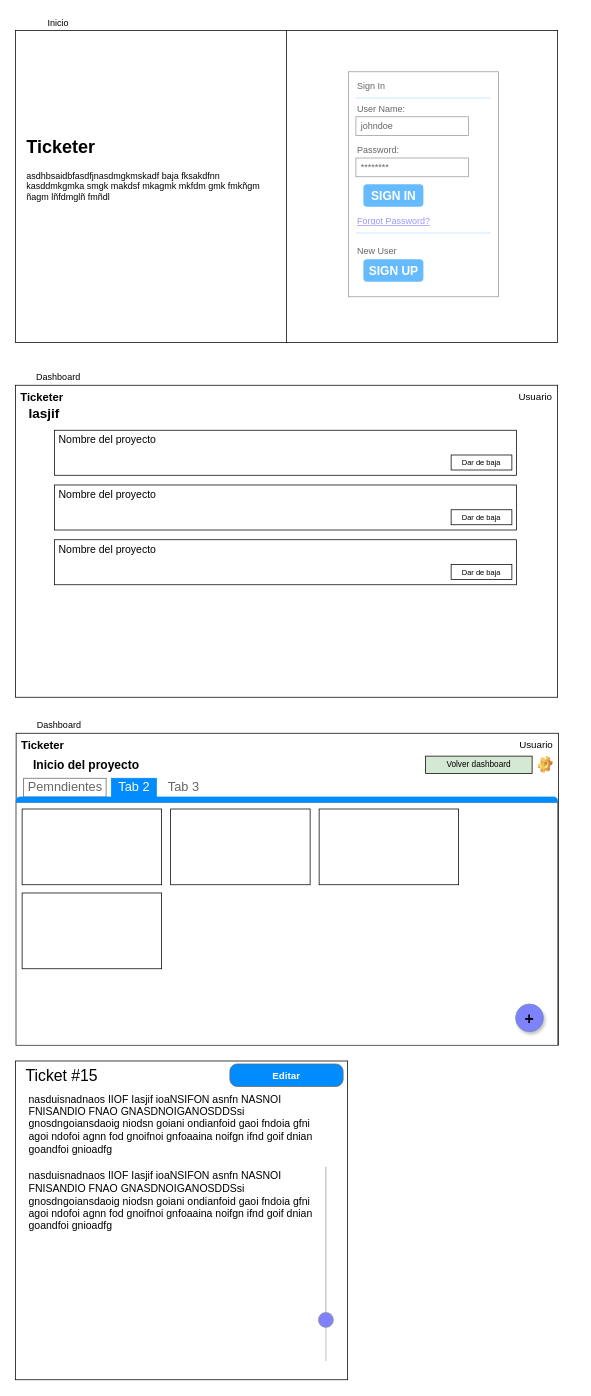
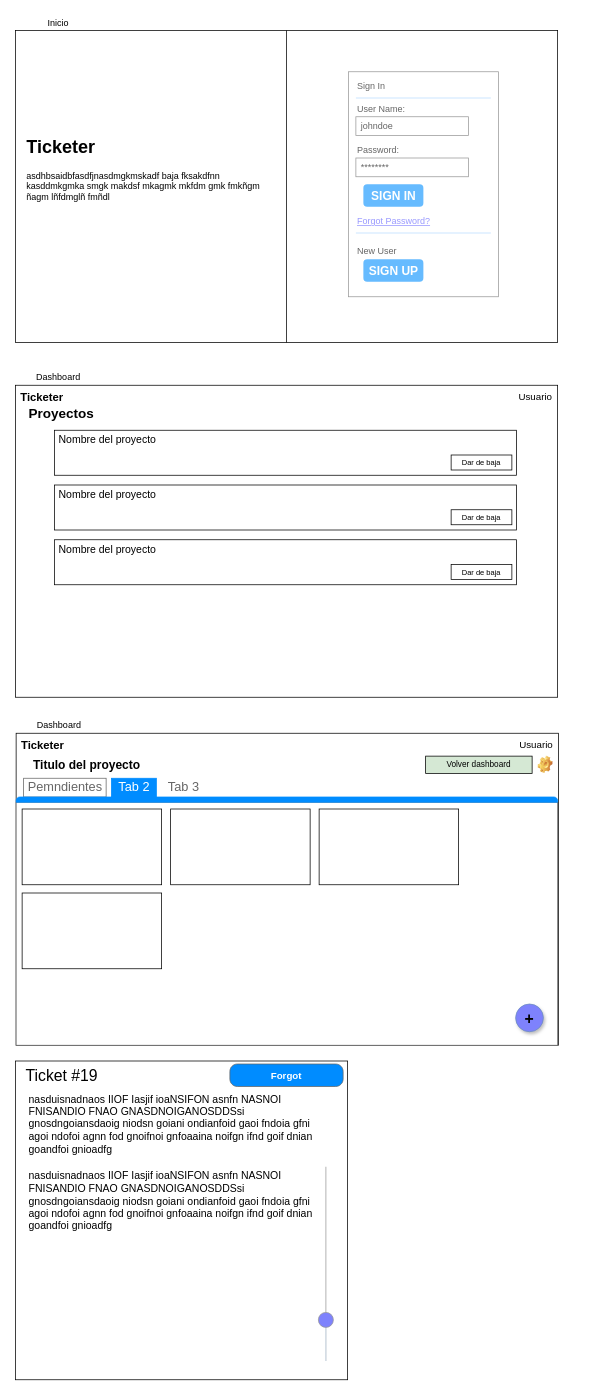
(50, 414) -> (63, 414)
(89, 765) -> (89, 765)
(66, 1075) -> (66, 1075)
(287, 1075) -> (287, 1075)
